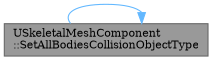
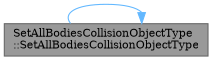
(106, 40) -> (106, 40)
